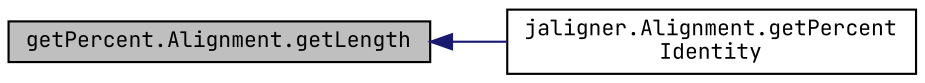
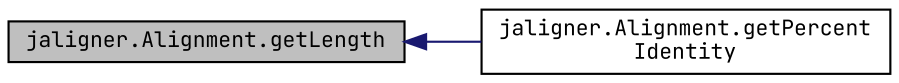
(219, 42) -> (207, 42)
